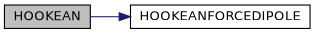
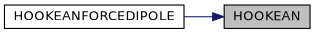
(105, 17) -> (198, 17)
